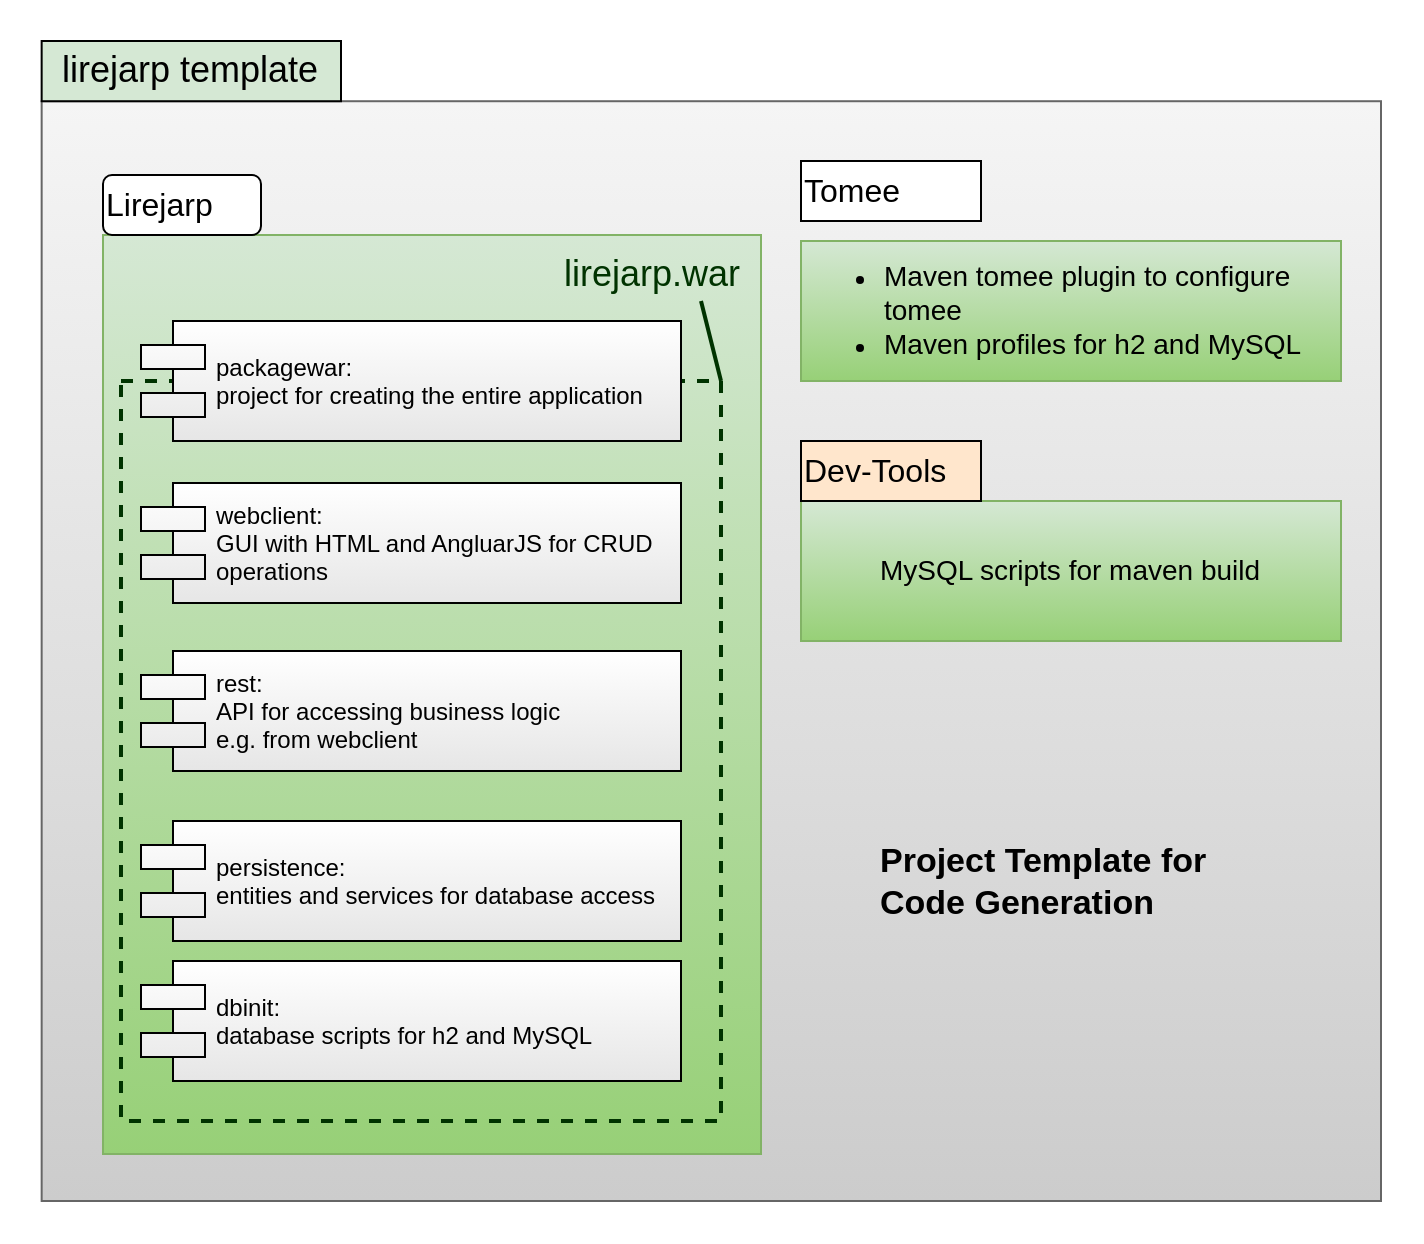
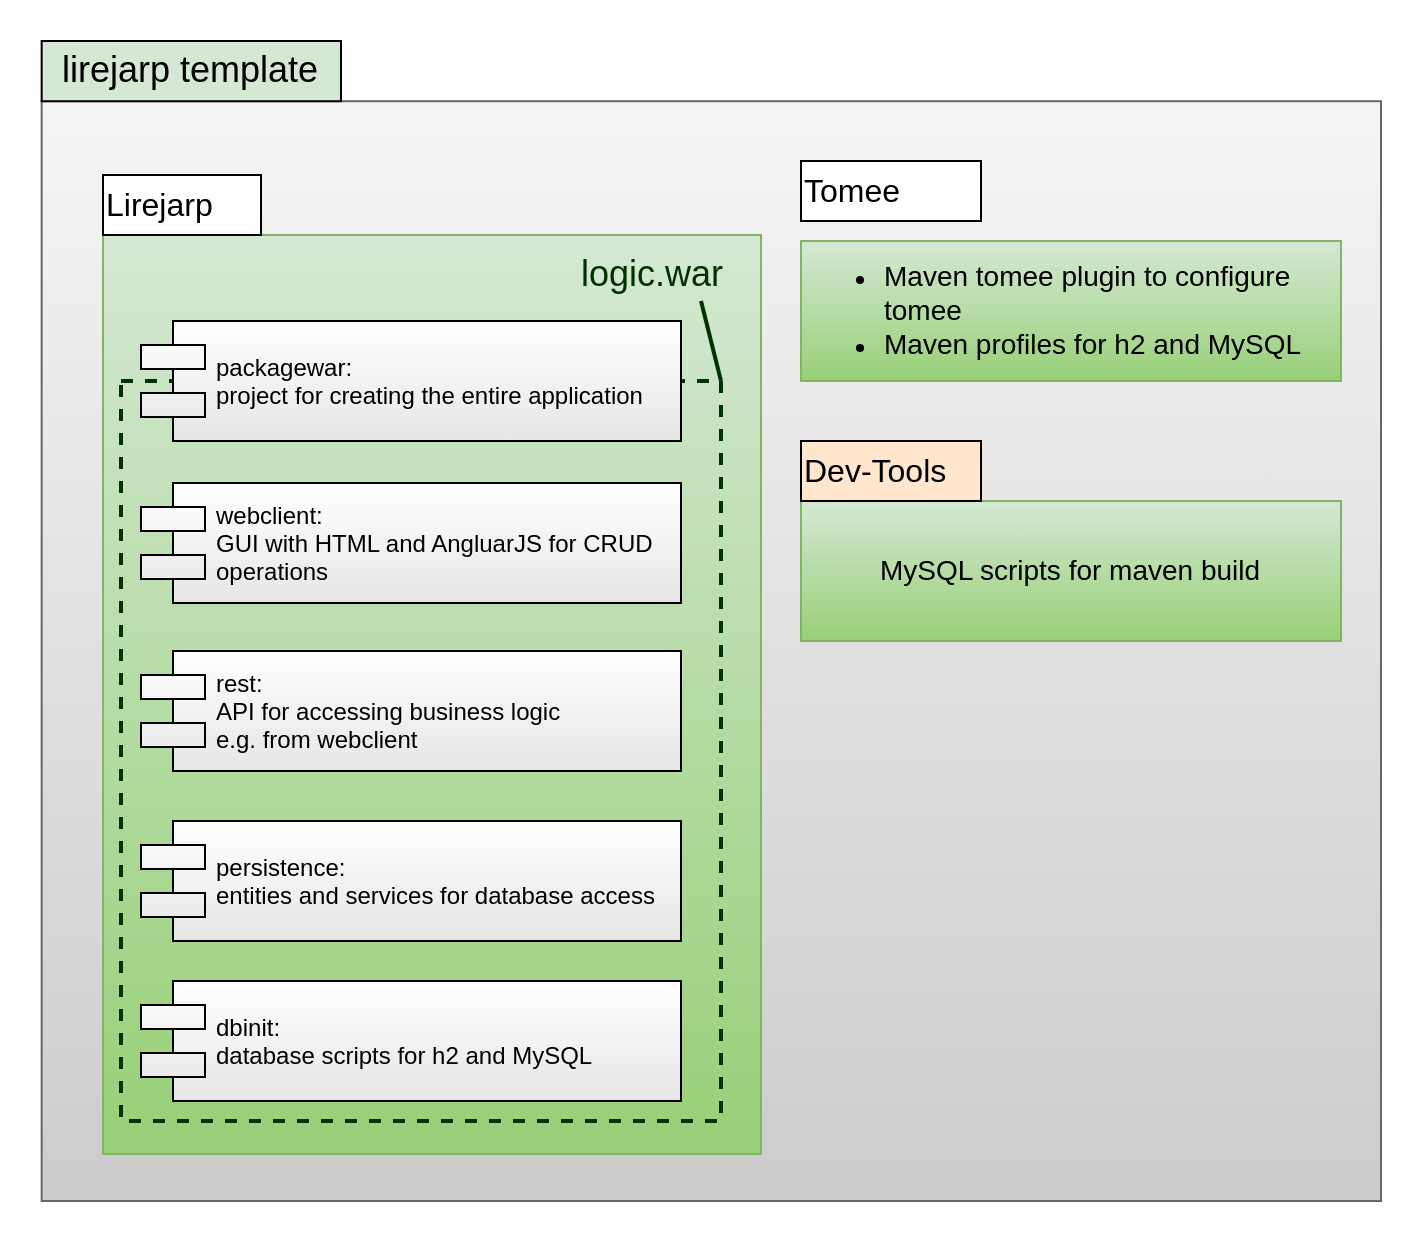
(182, 205) -> (182, 205)
(653, 275) -> (653, 275)
(1061, 961) -> none
(411, 1021) -> (411, 1041)
